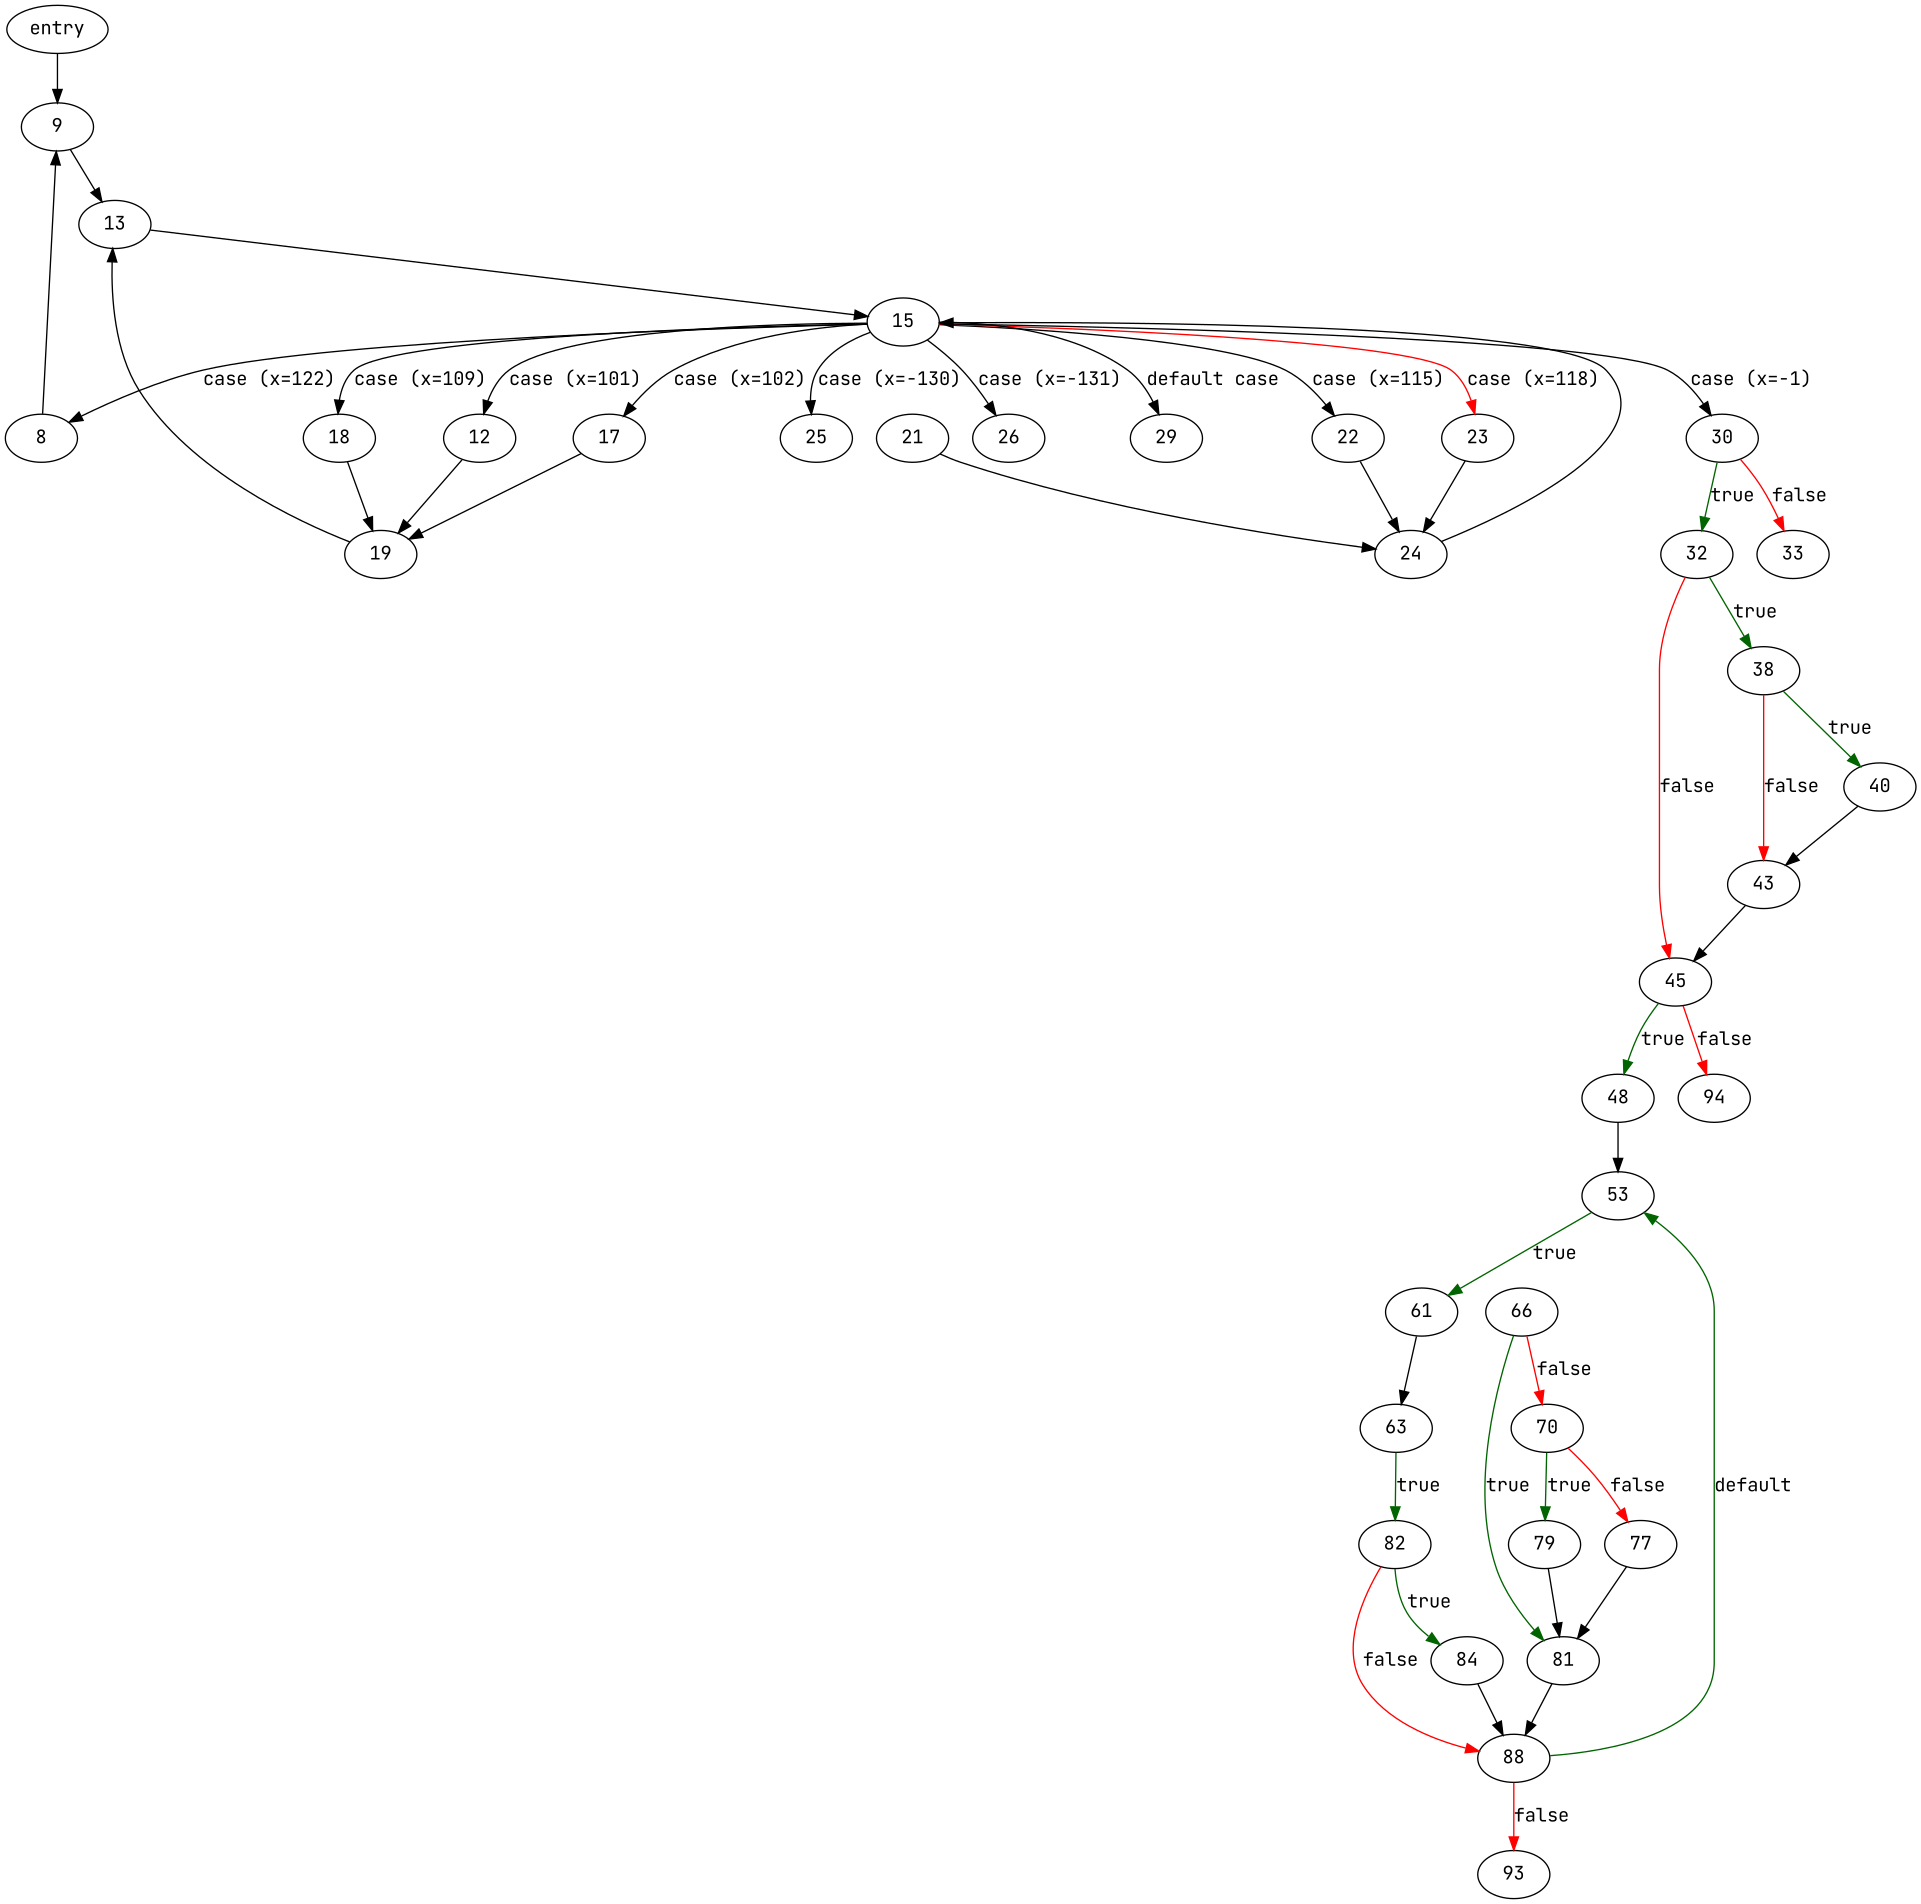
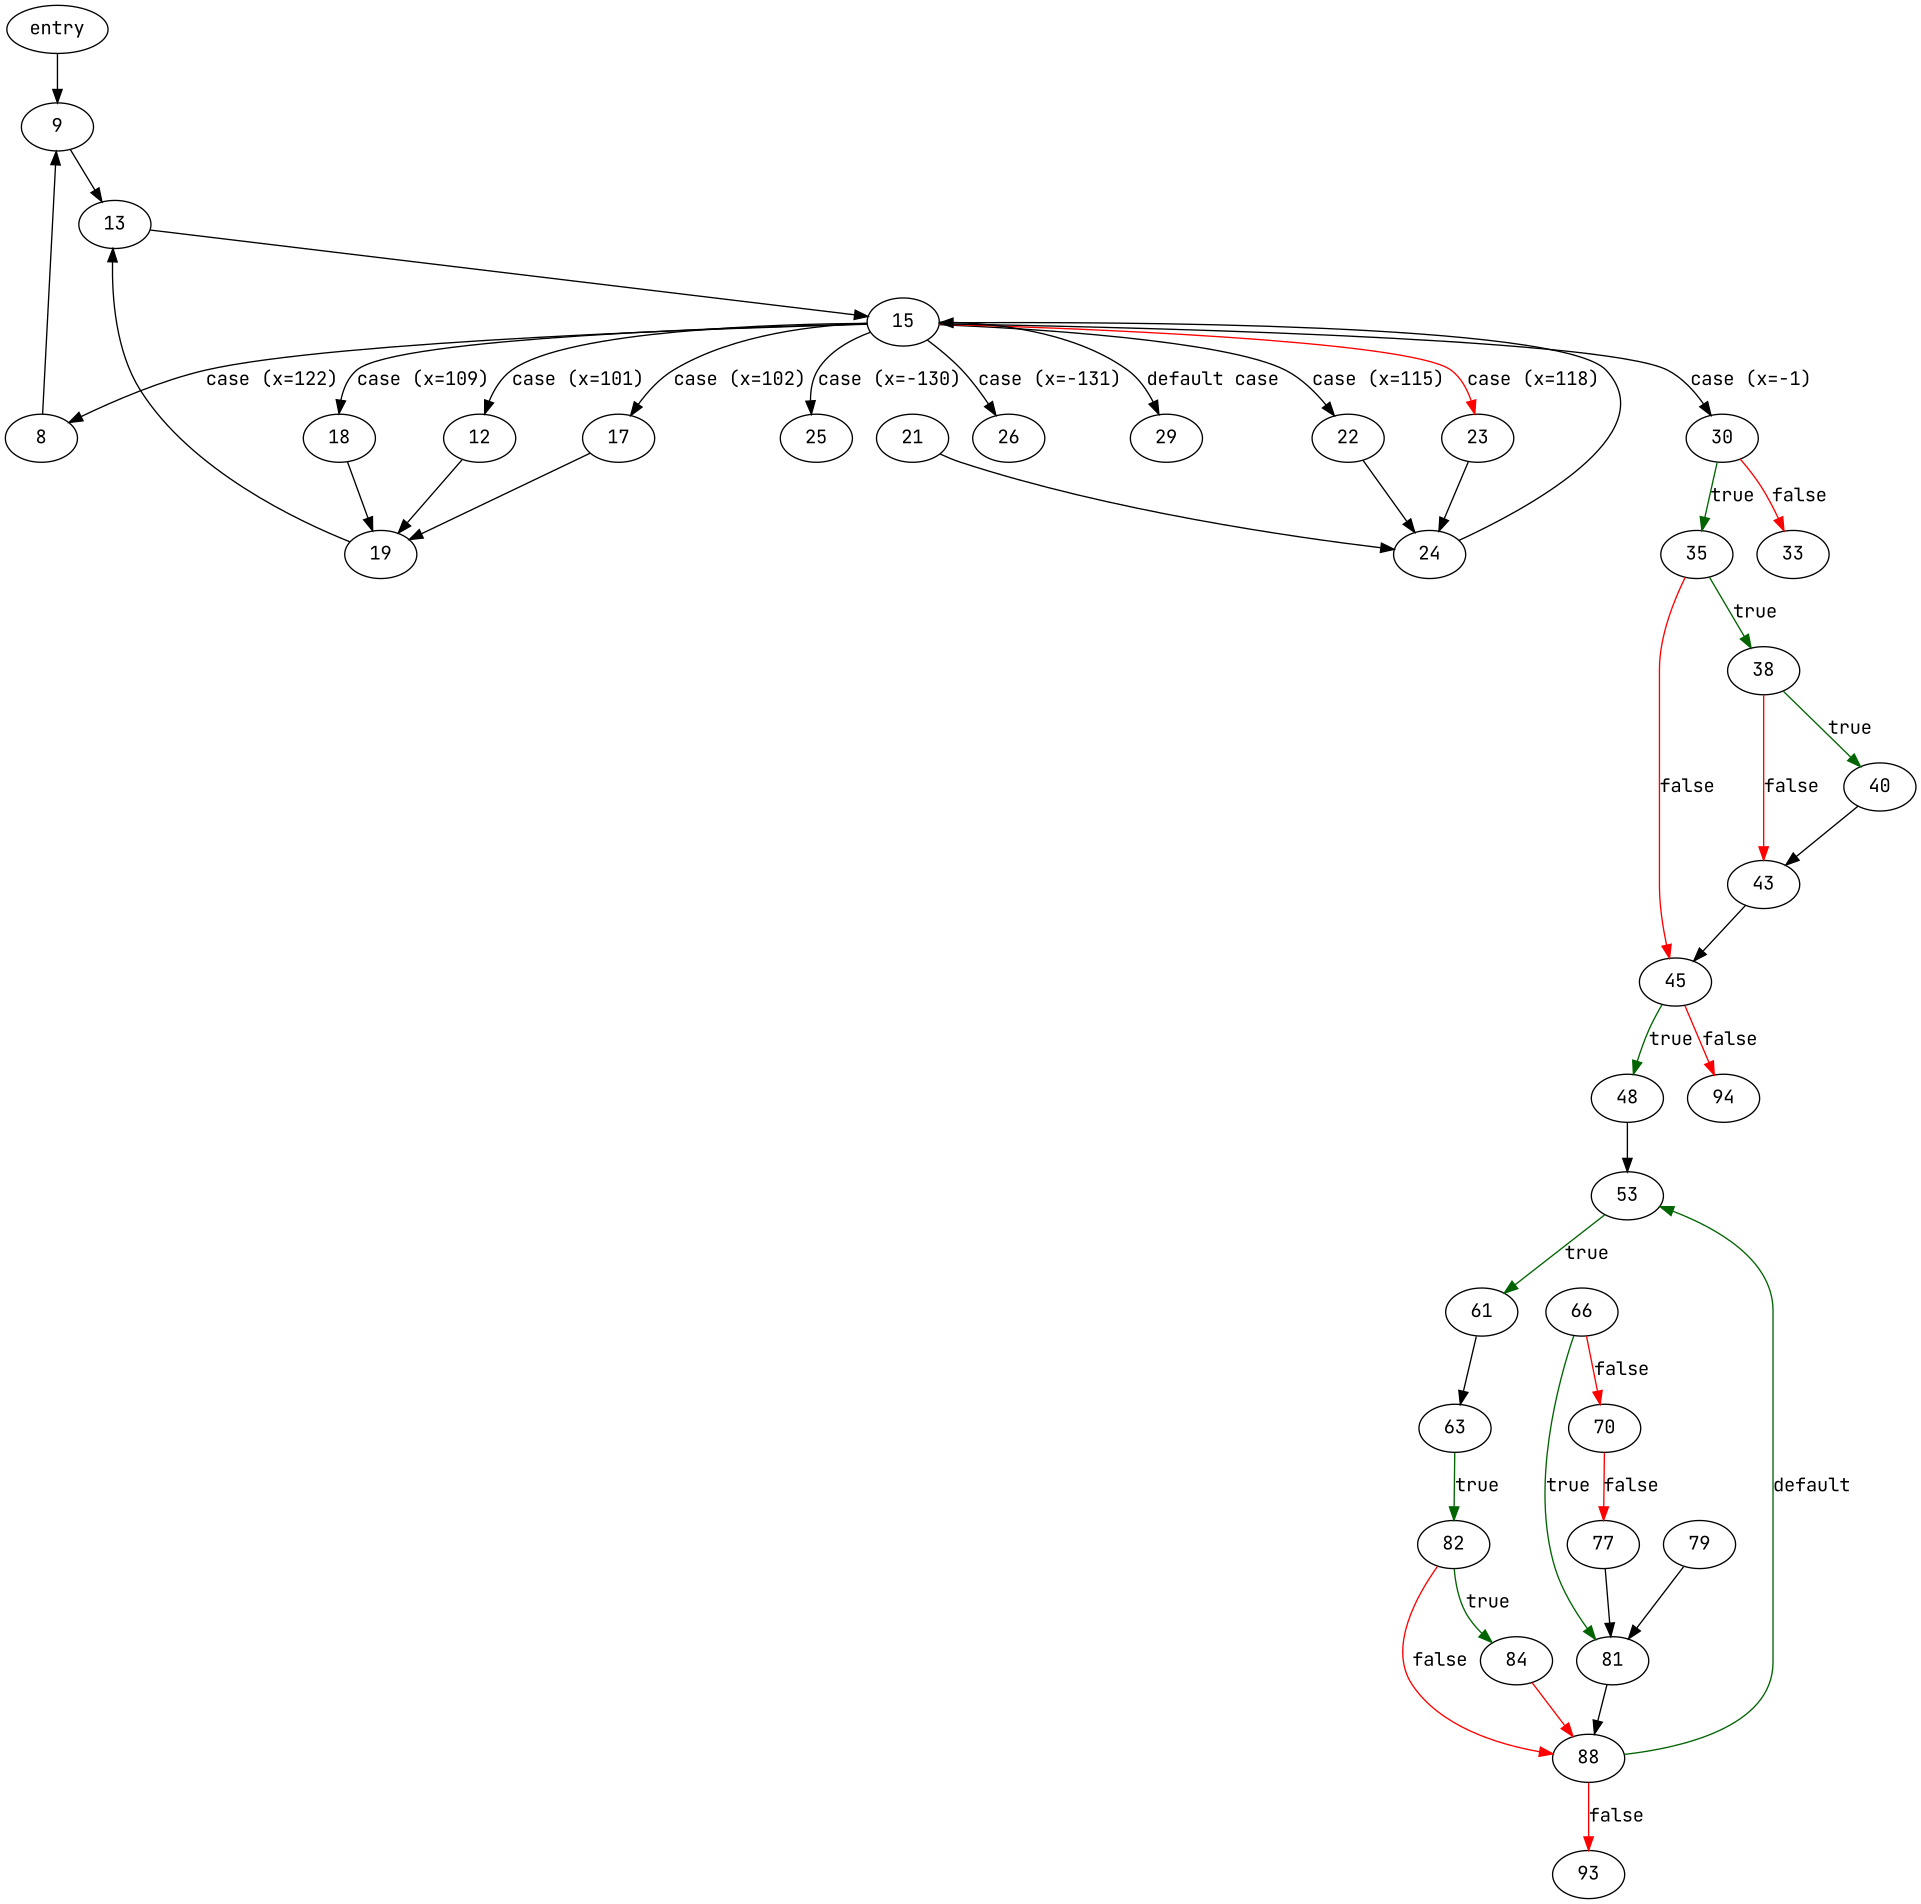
(1697, 554) -> (1697, 554)
(1546, 1480) -> none
(1487, 1703) -> (1548, 1704)
